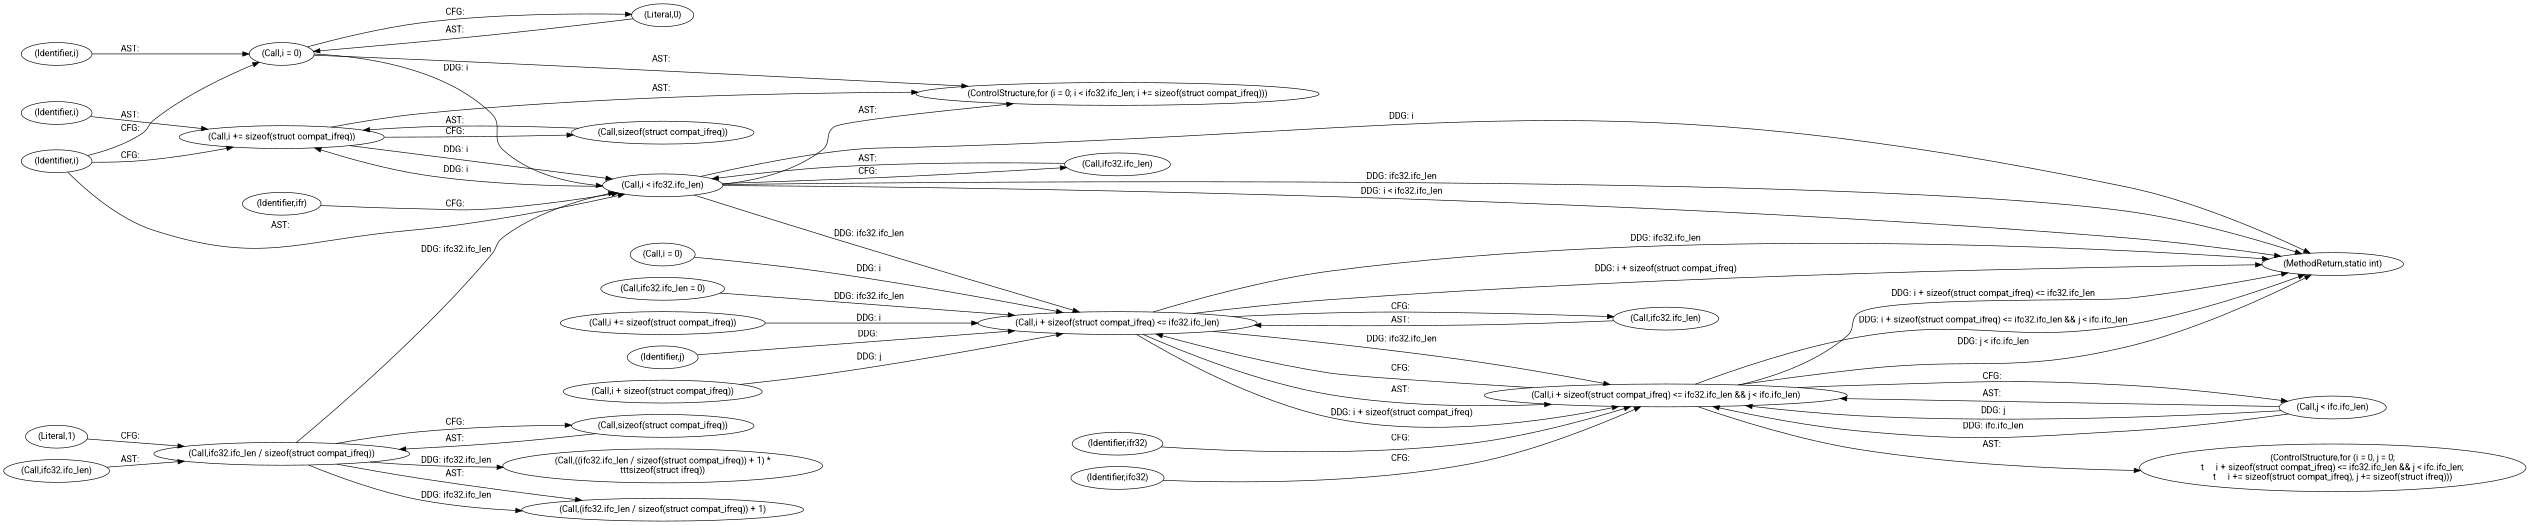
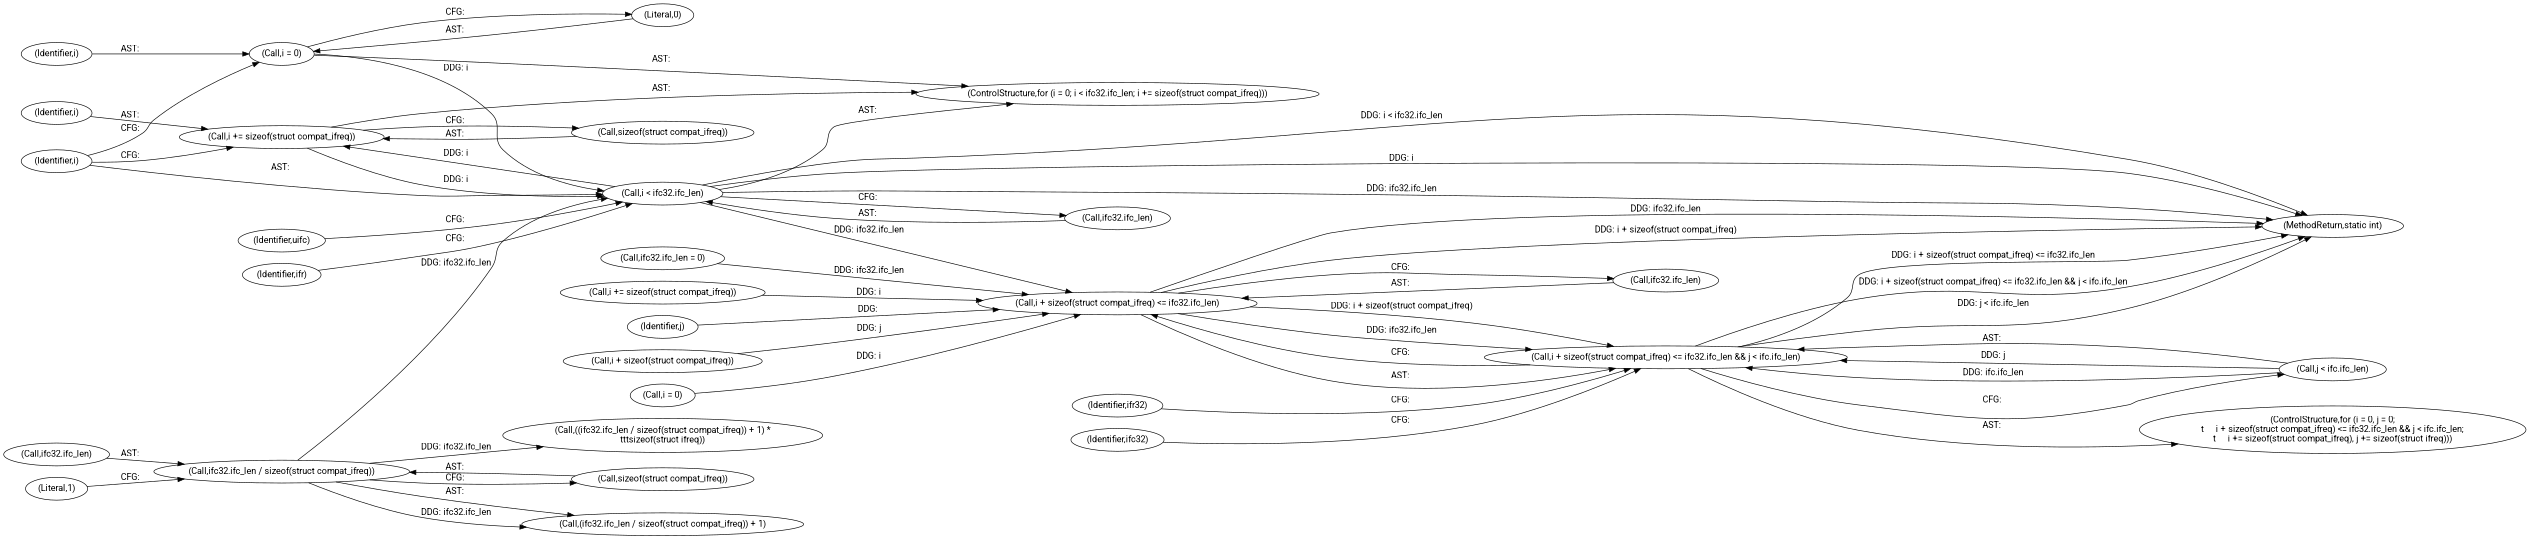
none -> (282, 241)
